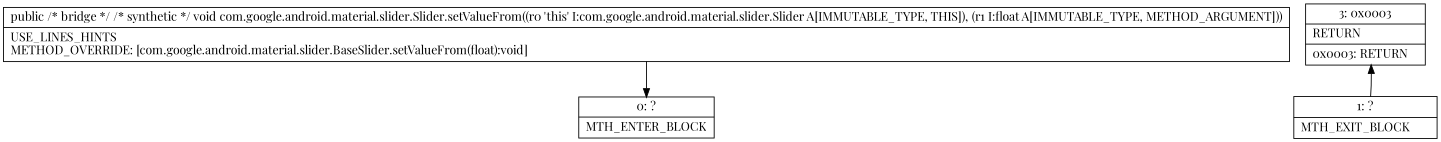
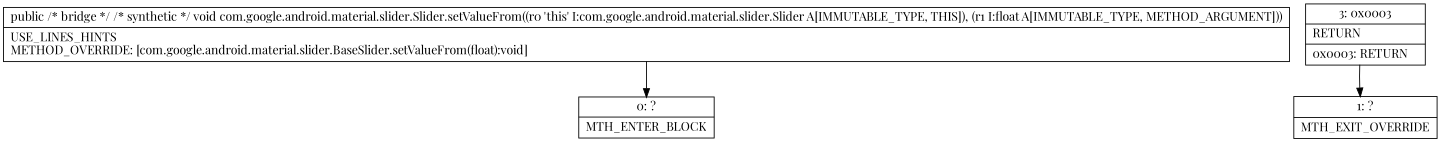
(1371, 85) -> (1360, 76)
(1355, 128) -> (1365, 128)
